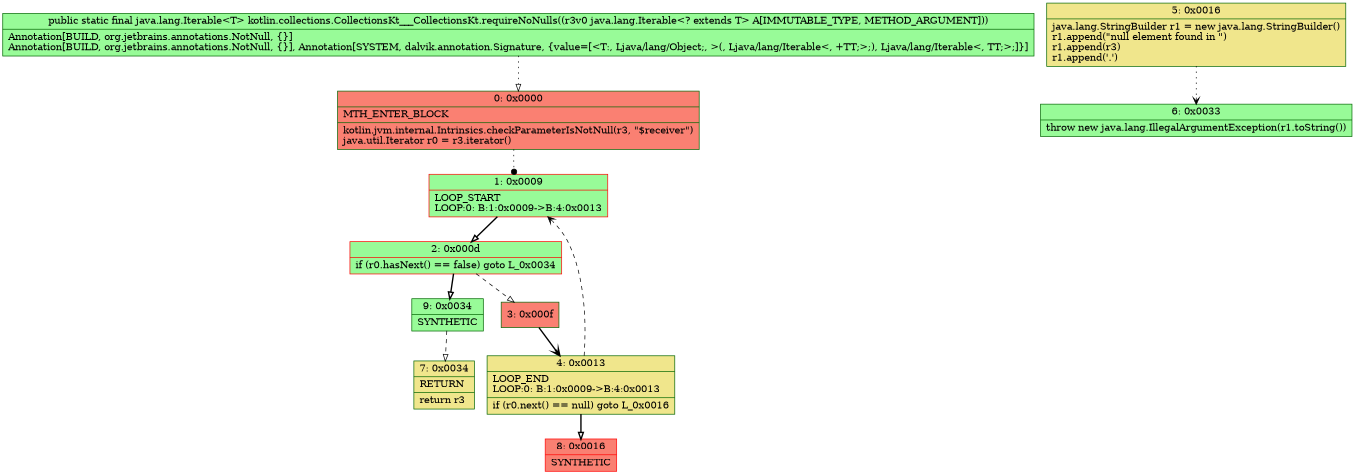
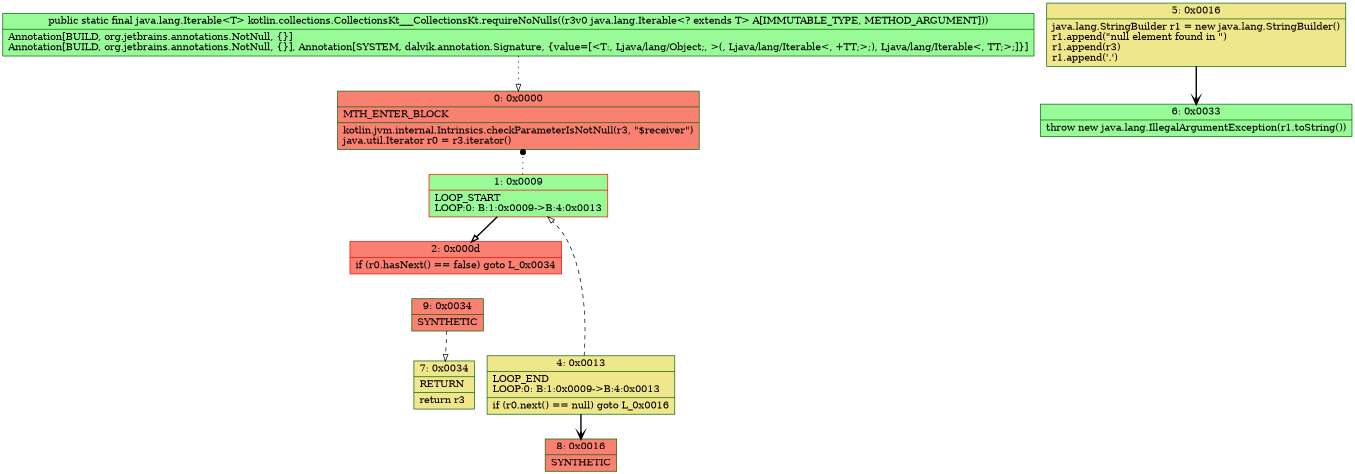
(1196, 82) -> (1196, 82)
(514, 159) -> (523, 165)
(456, 258) -> (456, 258)
(452, 283) -> none
(581, 285) -> (581, 285)
(448, 315) -> (448, 315)
(530, 315) -> none
(581, 423) -> (581, 423)
(581, 455) -> (581, 455)
